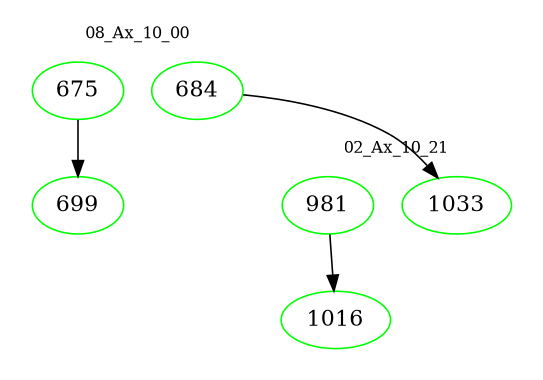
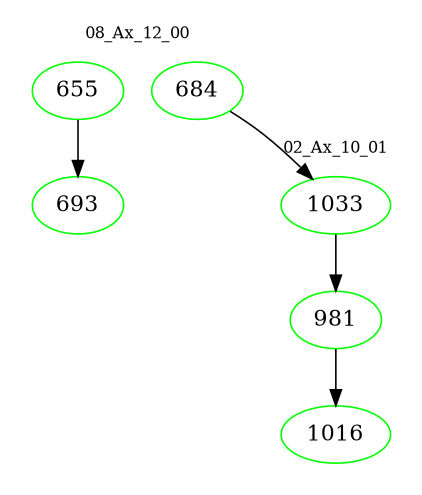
(138, 34) -> (138, 34)
(78, 91) -> (78, 91)
(396, 149) -> (336, 149)
(78, 205) -> (78, 205)
none -> (336, 255)
